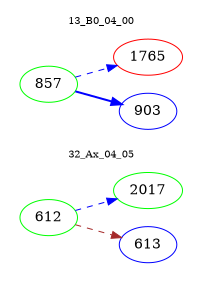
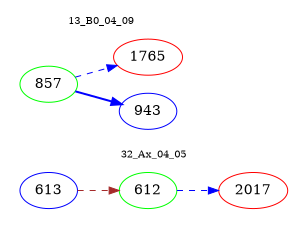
(101, 22) -> (101, 22)
(148, 111) -> (148, 111)
(148, 191) -> (253, 191)
(94, 230) -> (93, 191)
